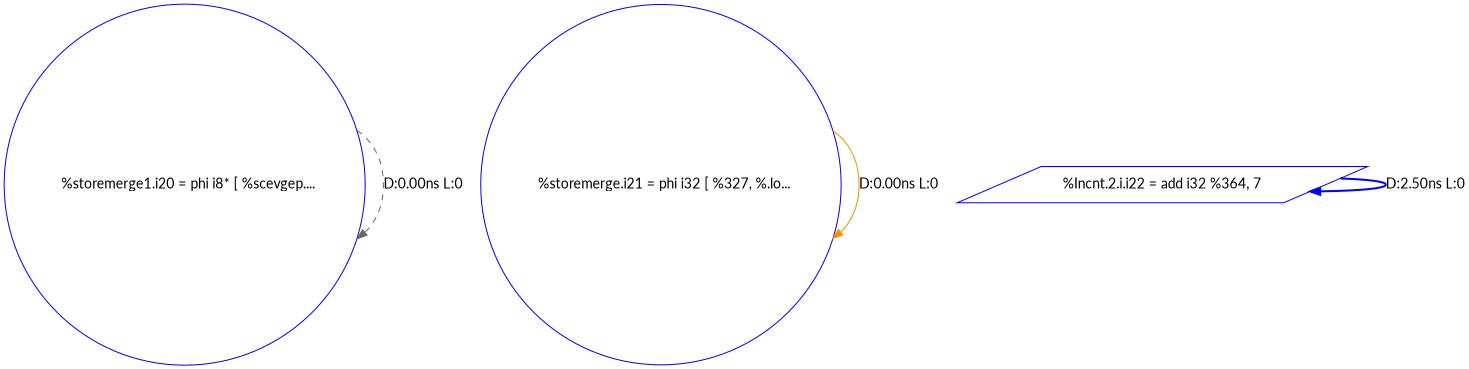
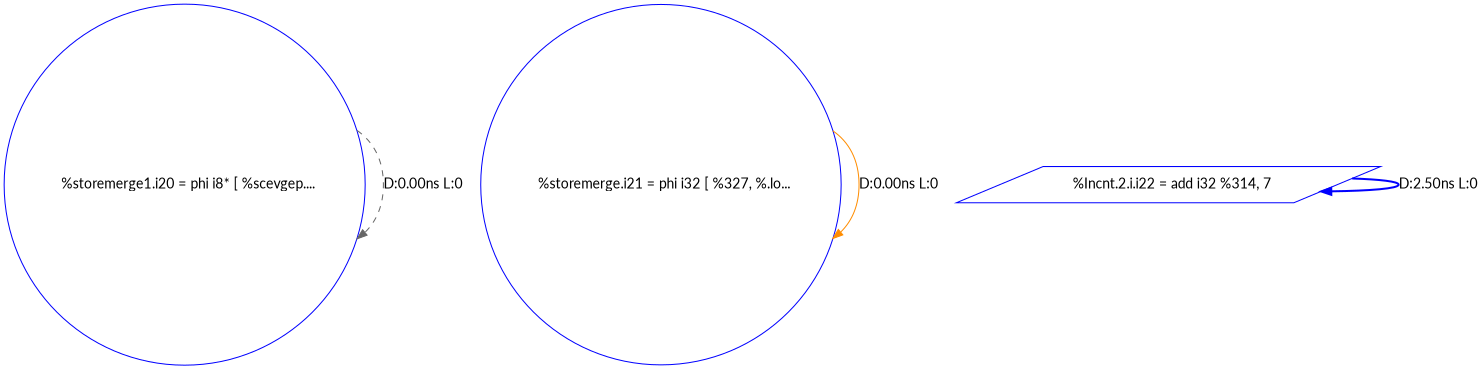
(1162, 185) -> (1168, 185)
